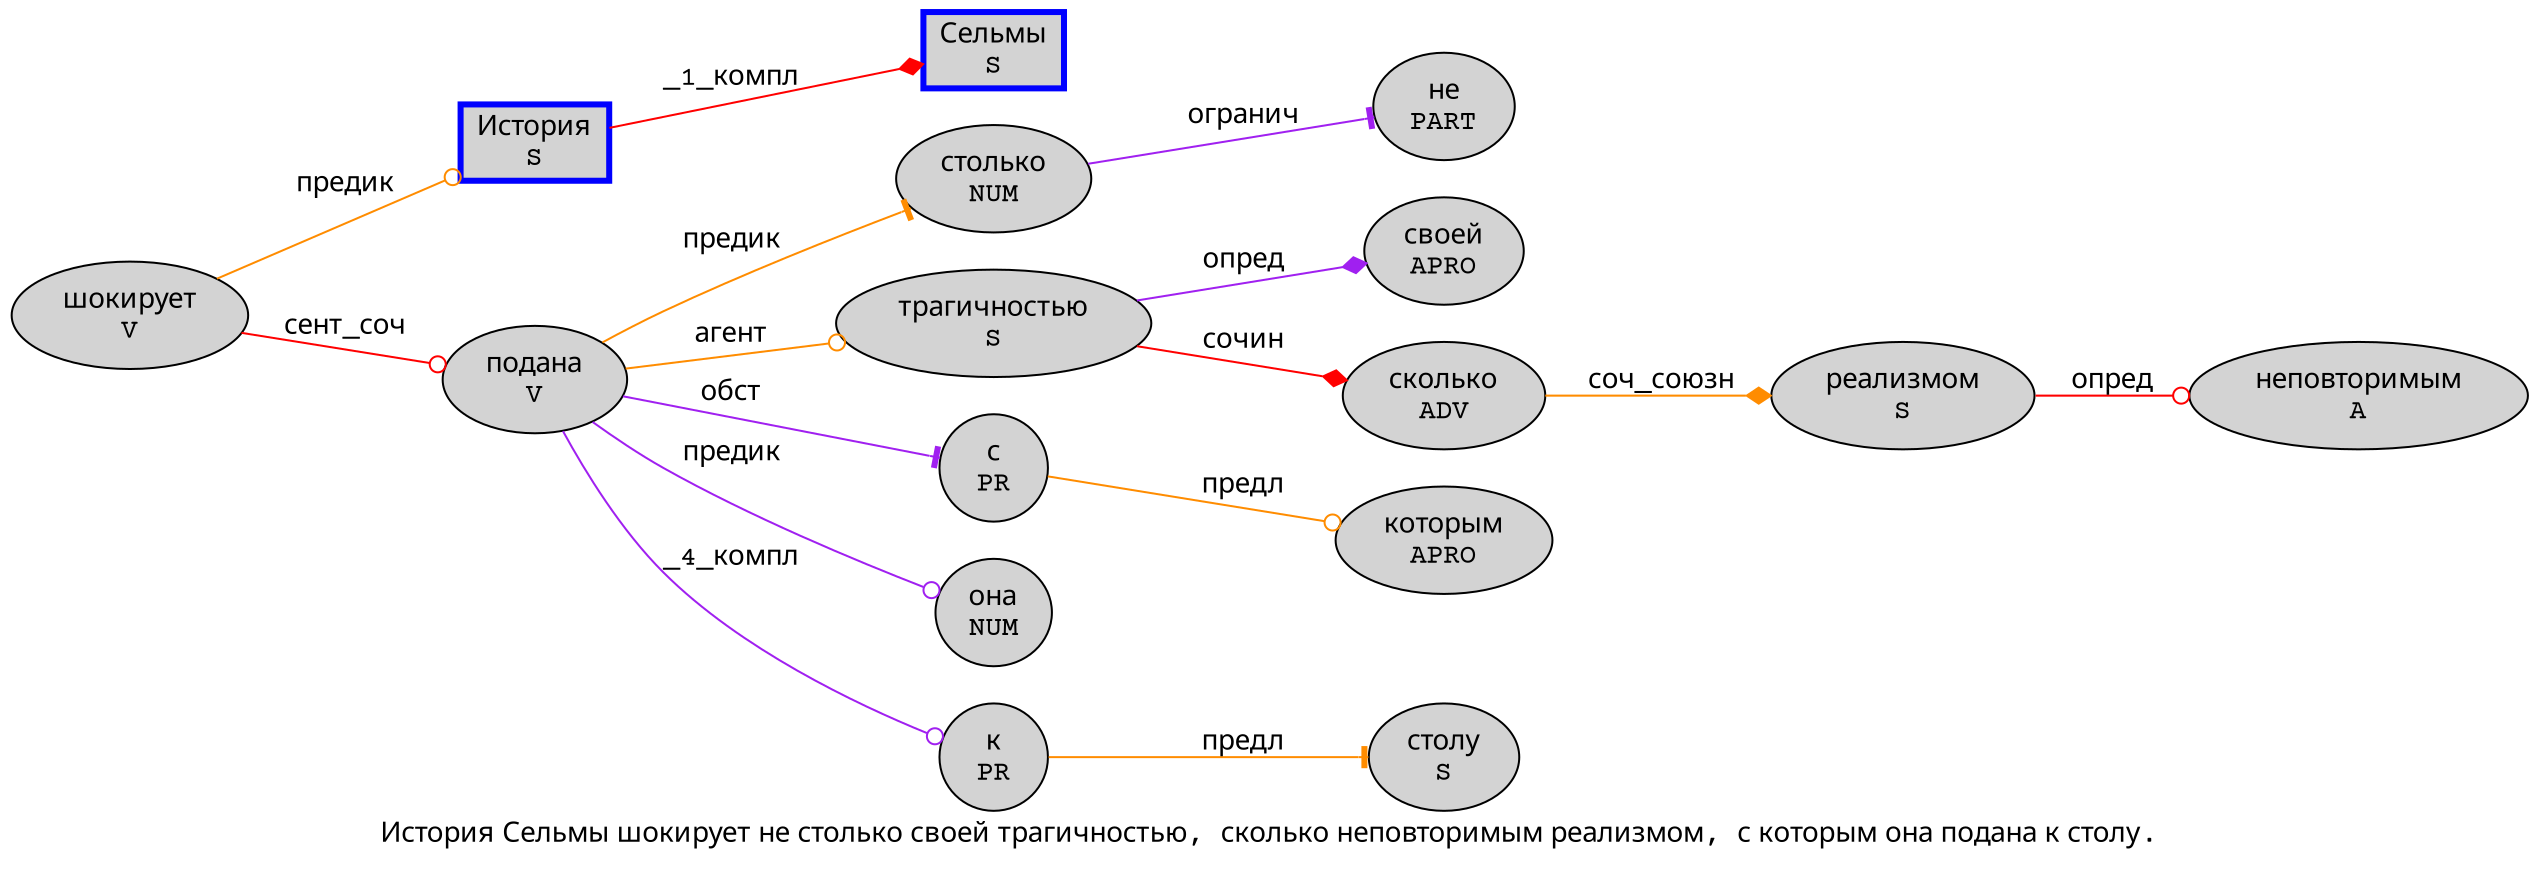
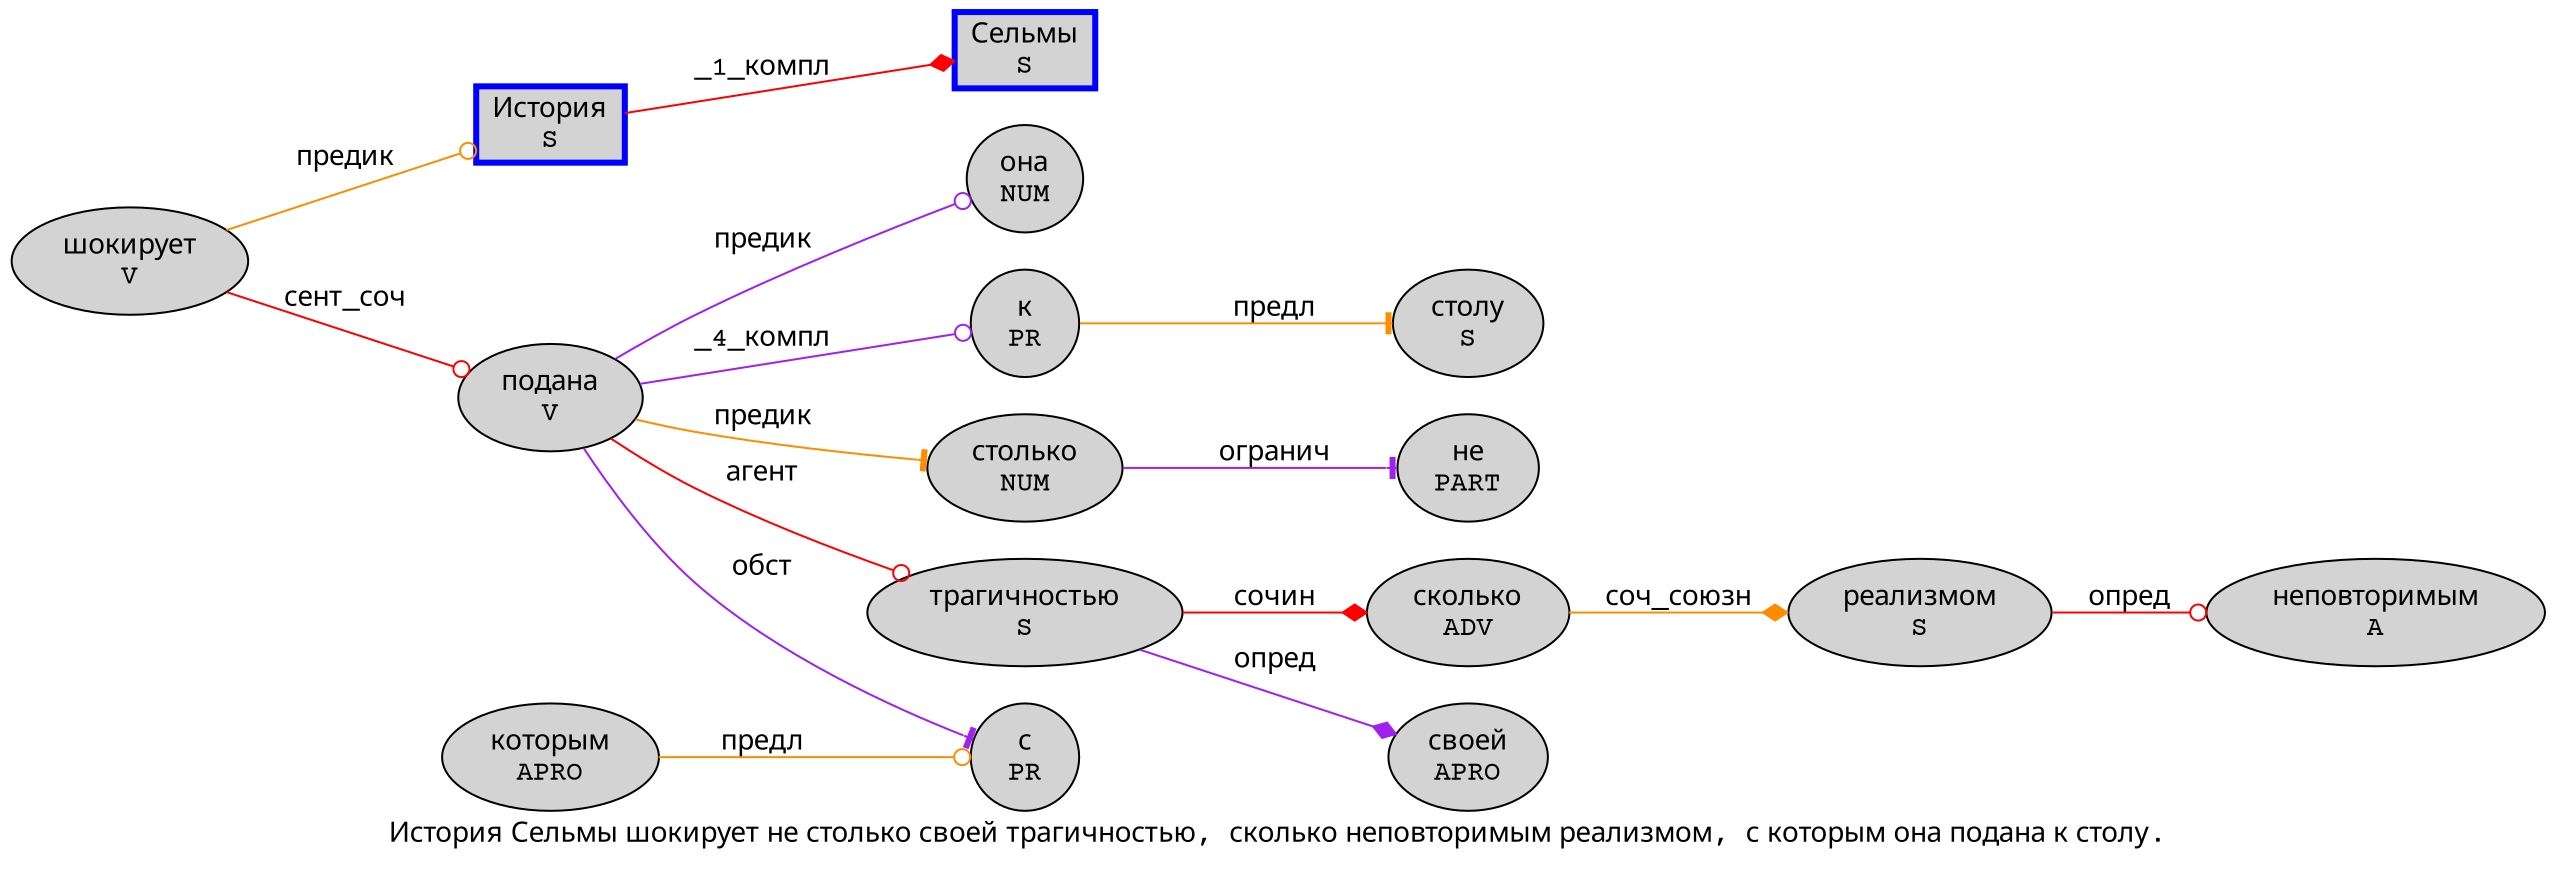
(727, 356) -> (748, 513)
(1186, 499) -> (806, 757)
